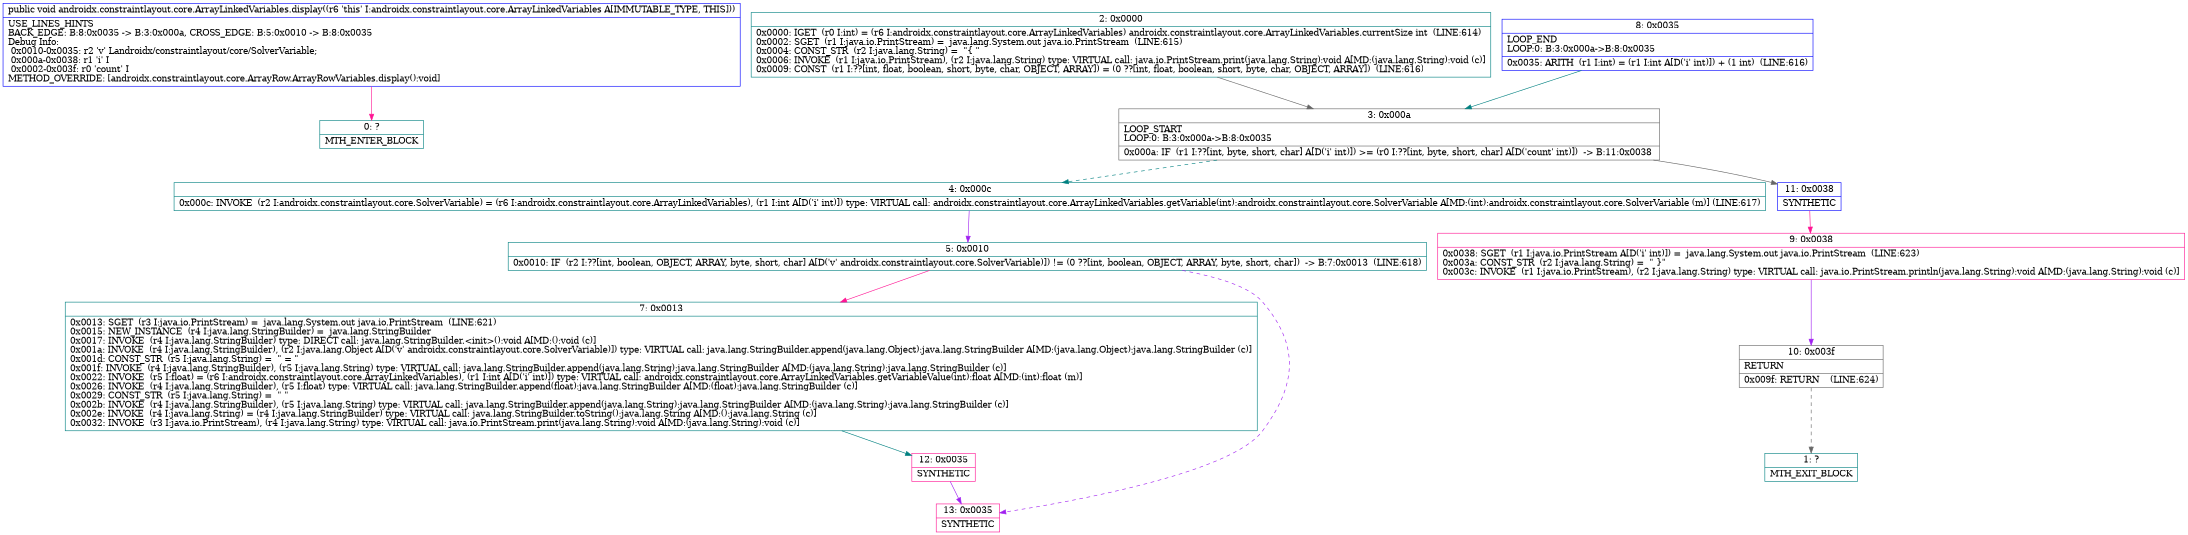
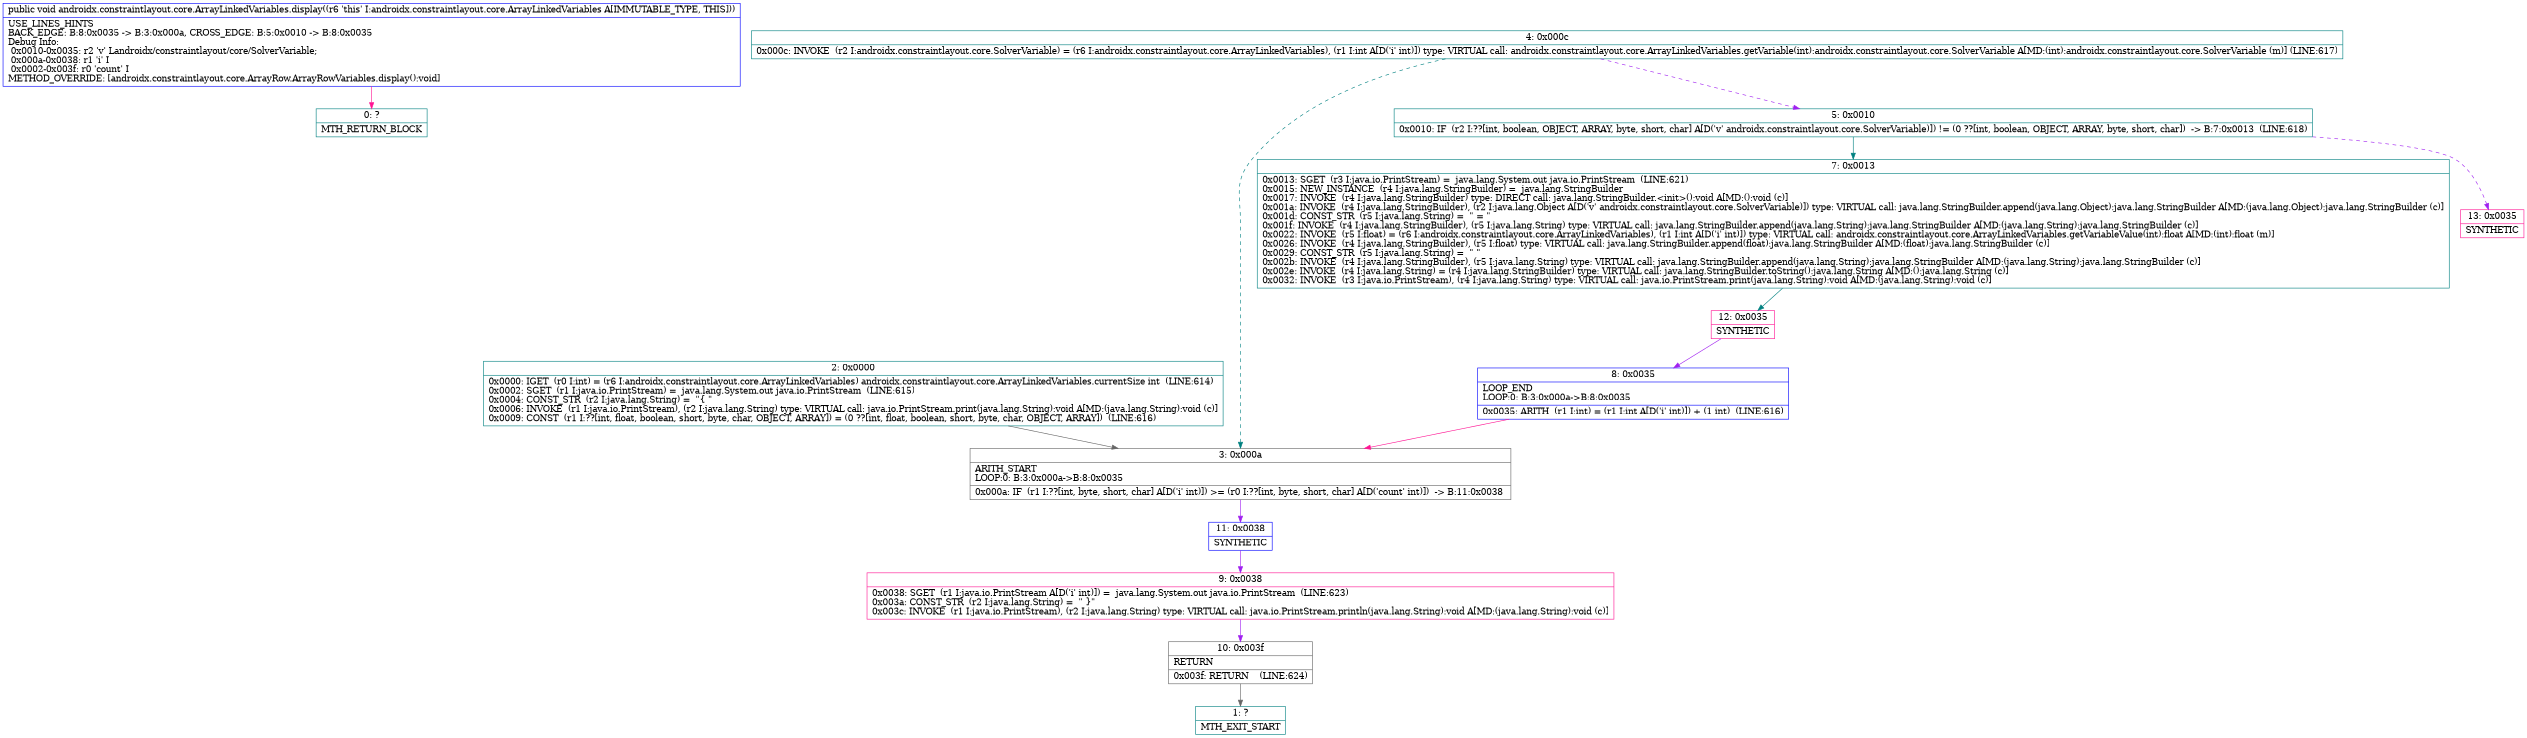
(1526, 89) -> (1440, 433)
(1153, 130) -> (1006, 469)
(372, 141) -> (372, 130)
(1713, 170) -> (1240, 508)
(1143, 171) -> (1239, 188)
(1810, 219) -> (1240, 558)
(969, 223) -> (1697, 83)
(888, 285) -> (1853, 145)
(1811, 380) -> (1240, 676)
(1811, 417) -> (1240, 692)
(1811, 474) -> (1240, 727)
(954, 490) -> (1700, 352)
